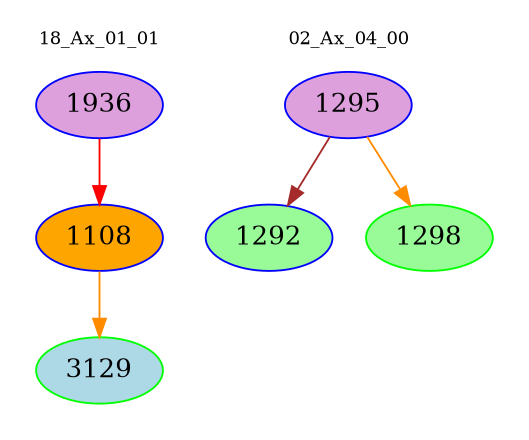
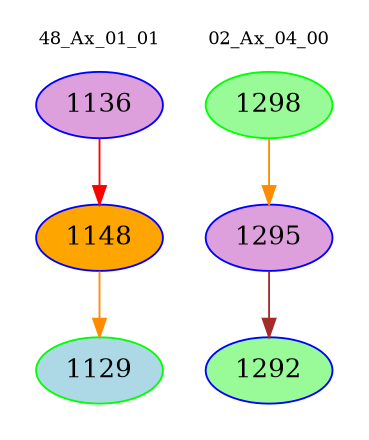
(100, 40) -> (100, 40)
(100, 105) -> (100, 105)
(384, 163) -> (269, 162)
(100, 238) -> (100, 238)
(100, 370) -> (100, 370)
